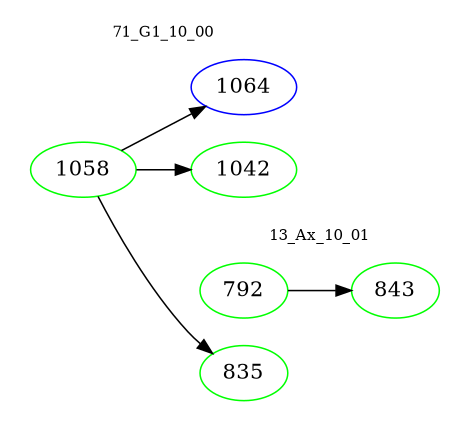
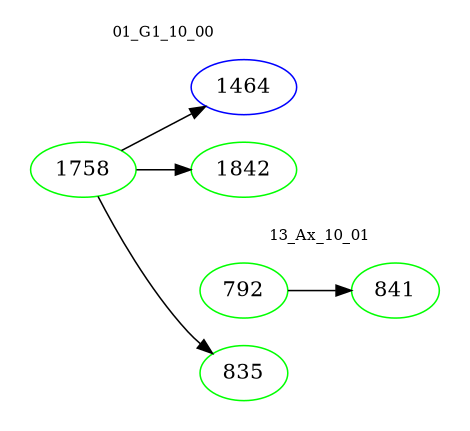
(164, 33) -> (164, 33)
(244, 87) -> (244, 87)
(83, 170) -> (83, 170)
(244, 170) -> (244, 170)
(395, 291) -> (395, 291)
